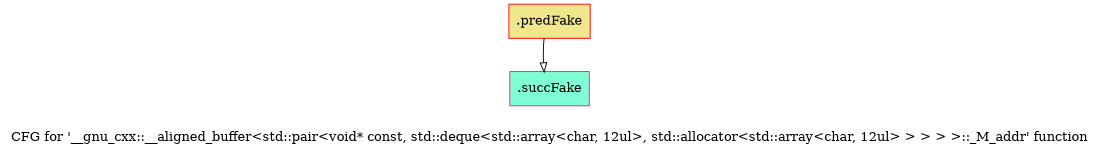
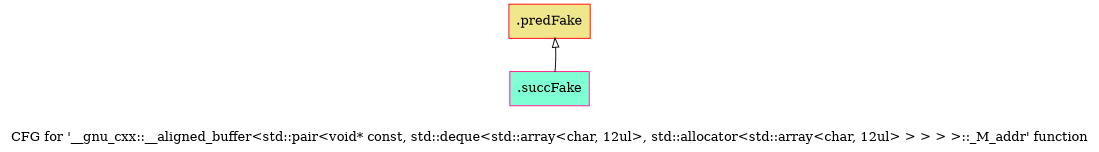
(543, 50) -> (556, 60)
